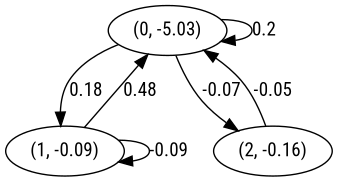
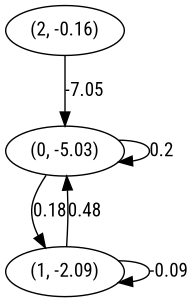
(273, 91) -> (84, 91)
(196, 93) -> none
(65, 151) -> (65, 272)
